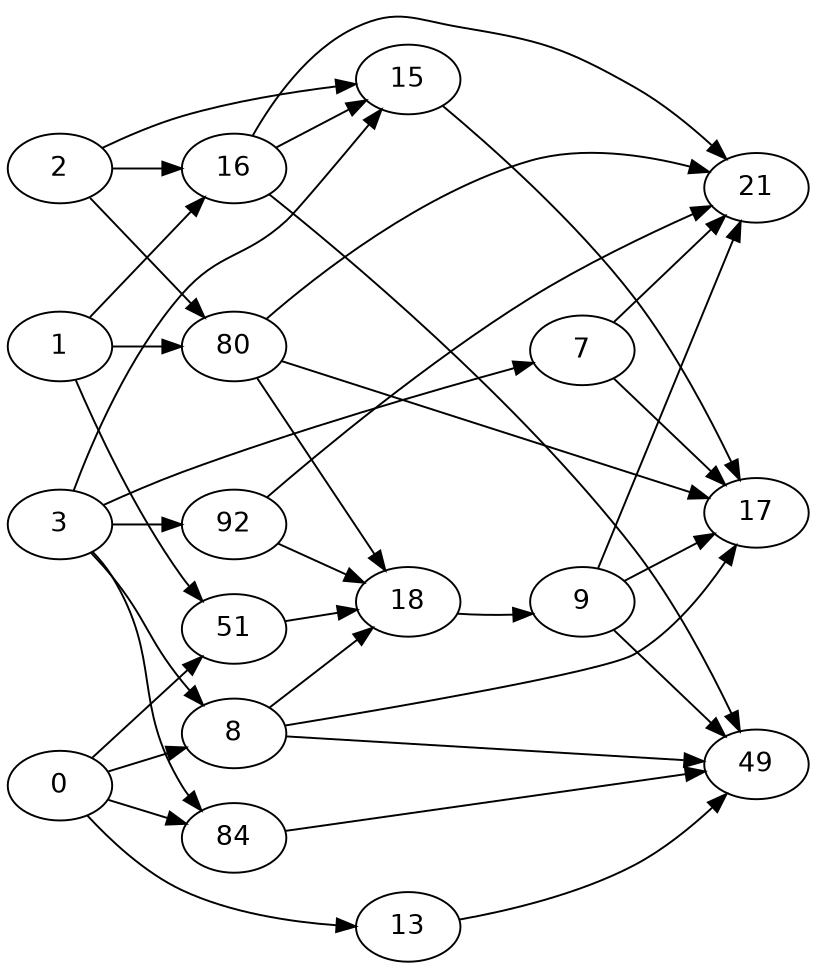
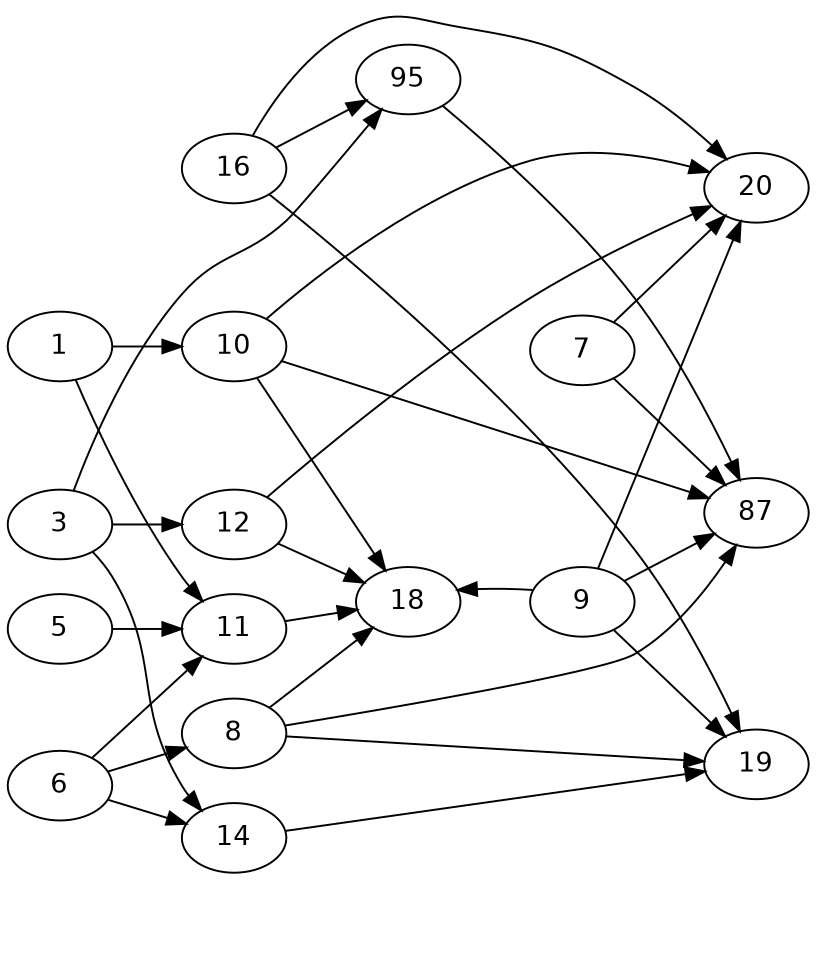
(408, 79) -> (408, 79)
(60, 168) -> none
(756, 188) -> (756, 188)
(138, 267) -> none
(234, 346) -> (234, 346)
(307, 430) -> none
(756, 513) -> (756, 513)
(234, 524) -> (234, 524)
(485, 615) -> (505, 589)
none -> (60, 629)
(234, 629) -> (234, 629)
(151, 635) -> none
(756, 764) -> (756, 764)
(60, 786) -> (60, 786)
(234, 838) -> (234, 838)
(408, 927) -> none
